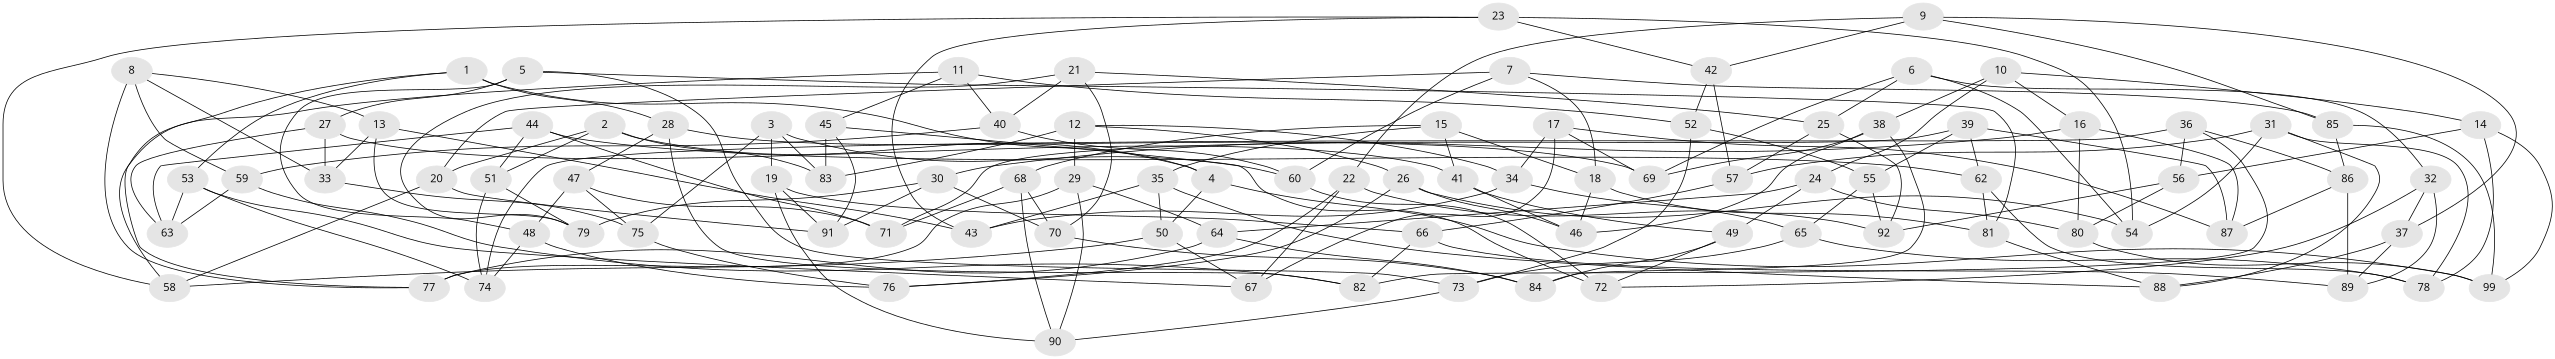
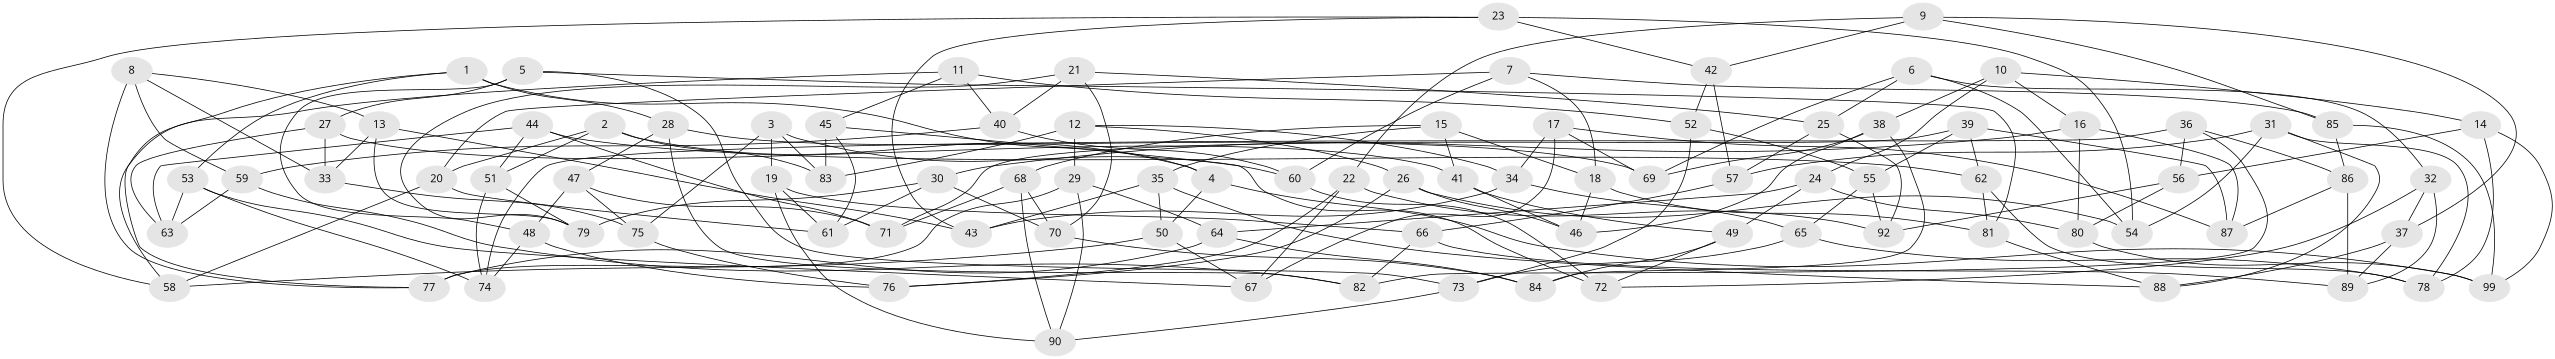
(828, 234) -> (828, 234)
